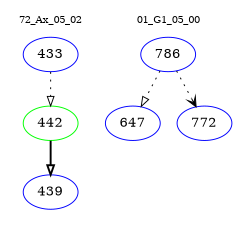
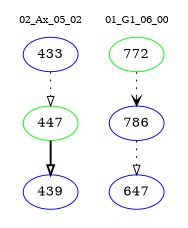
(51, 21) -> (51, 21)
(169, 21) -> (137, 21)
(184, 85) -> (137, 84)
(51, 123) -> (51, 123)
(204, 123) -> (137, 54)
